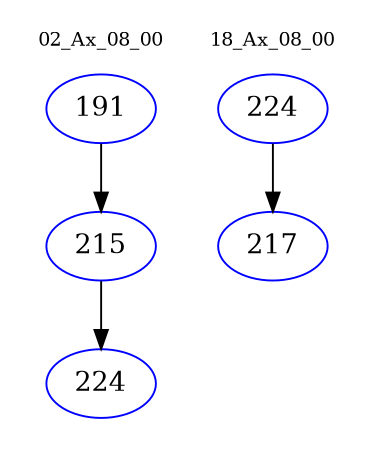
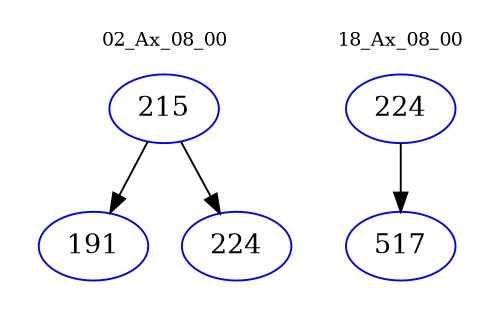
(101, 168) -> (134, 169)
(273, 246) -> (401, 246)
